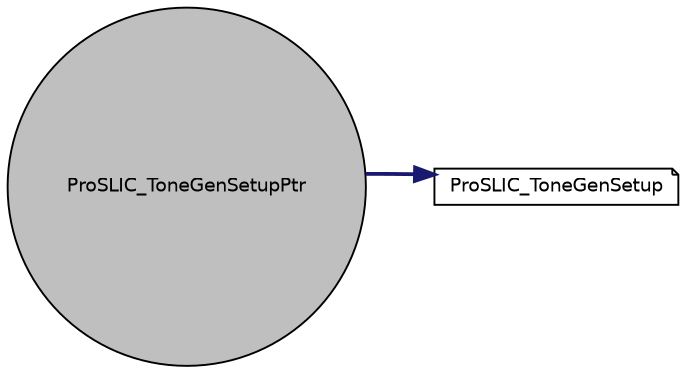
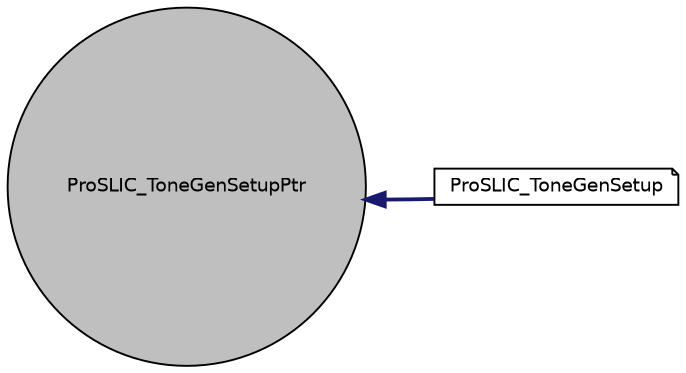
(390, 174) -> (410, 199)
